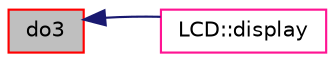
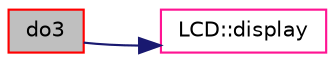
(133, 17) -> (111, 45)
